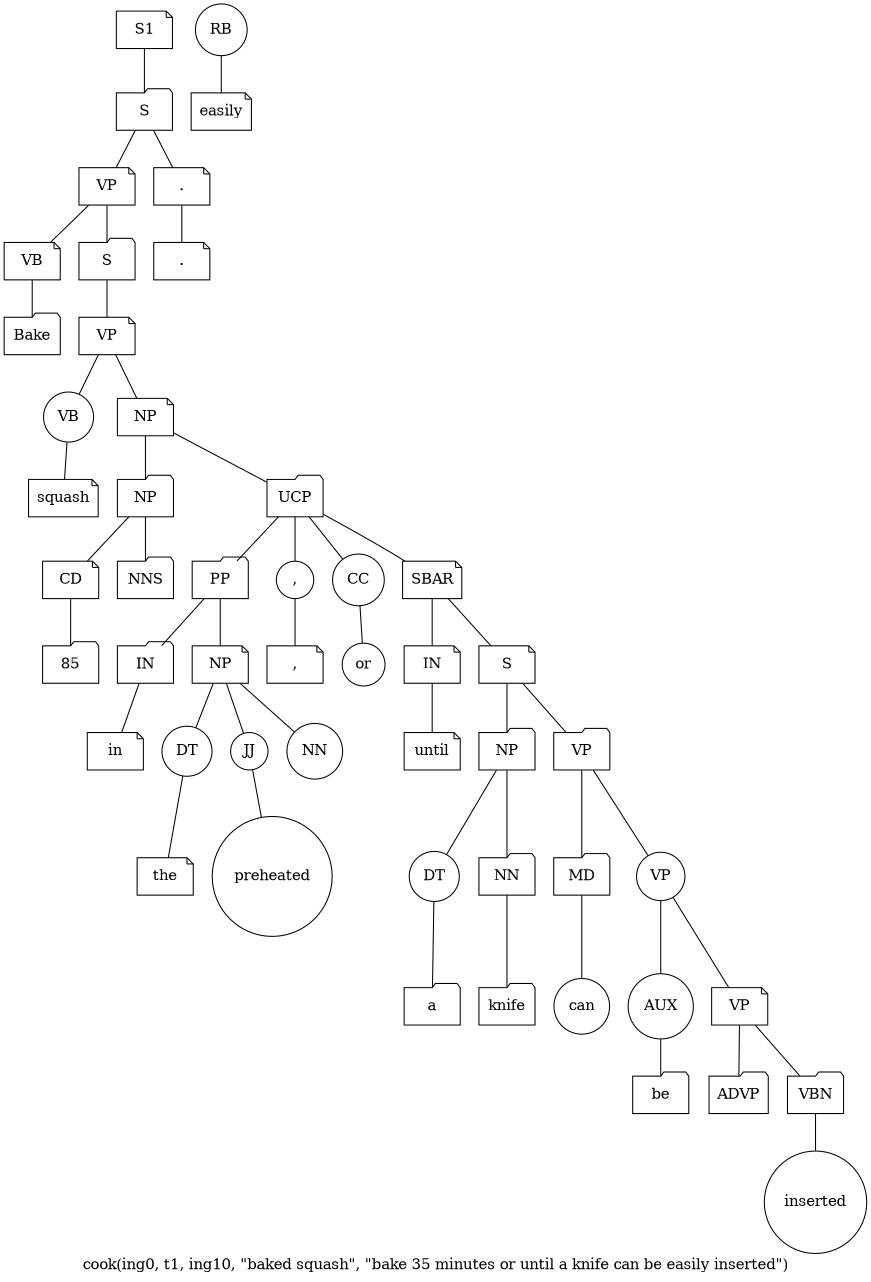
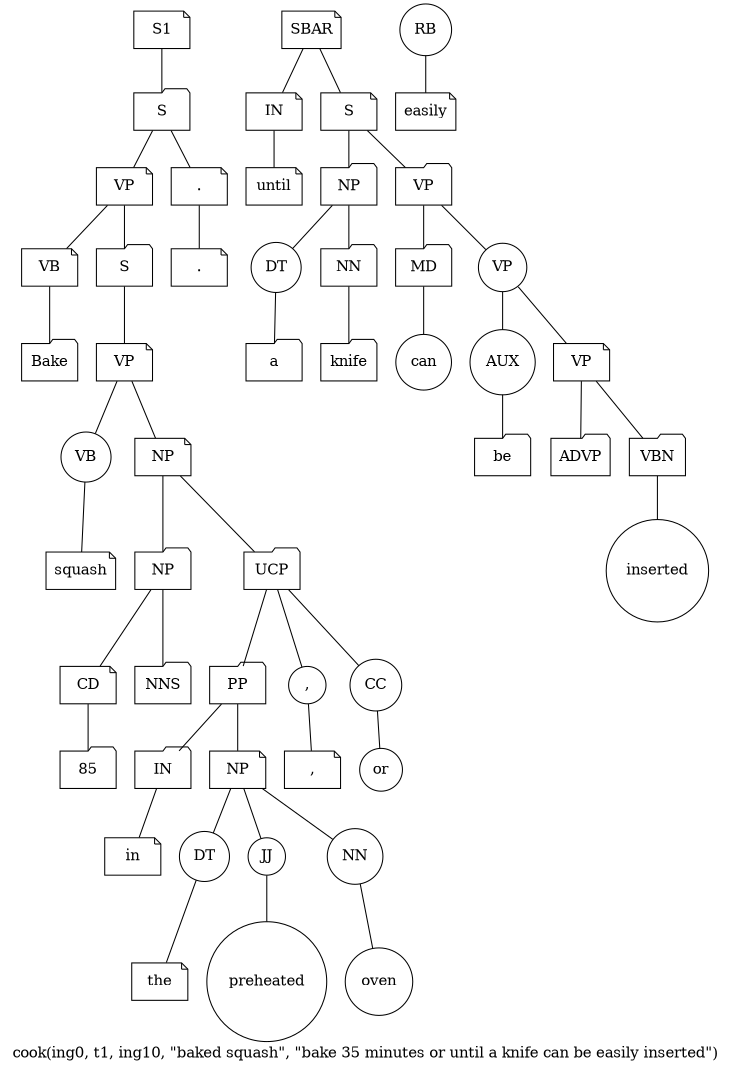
(365, 537) -> none
none -> (379, 982)
